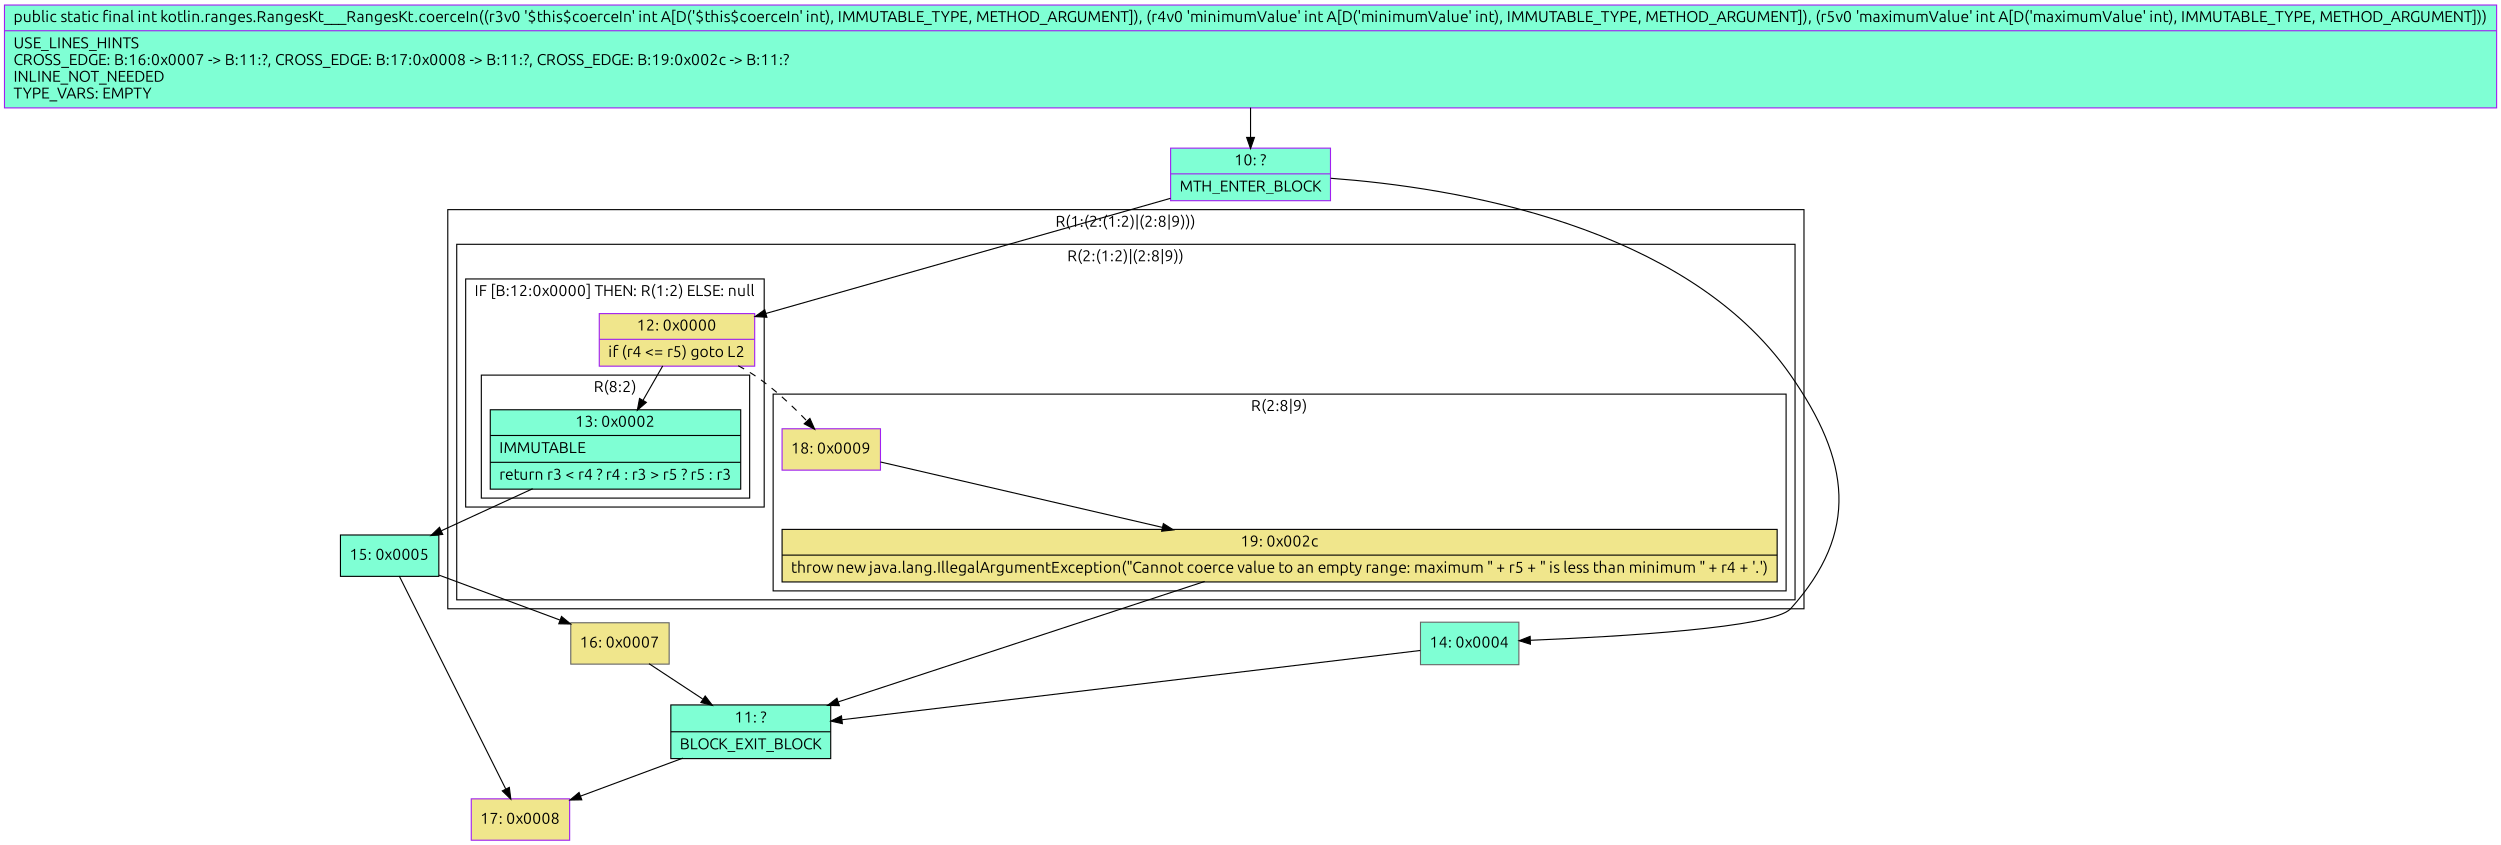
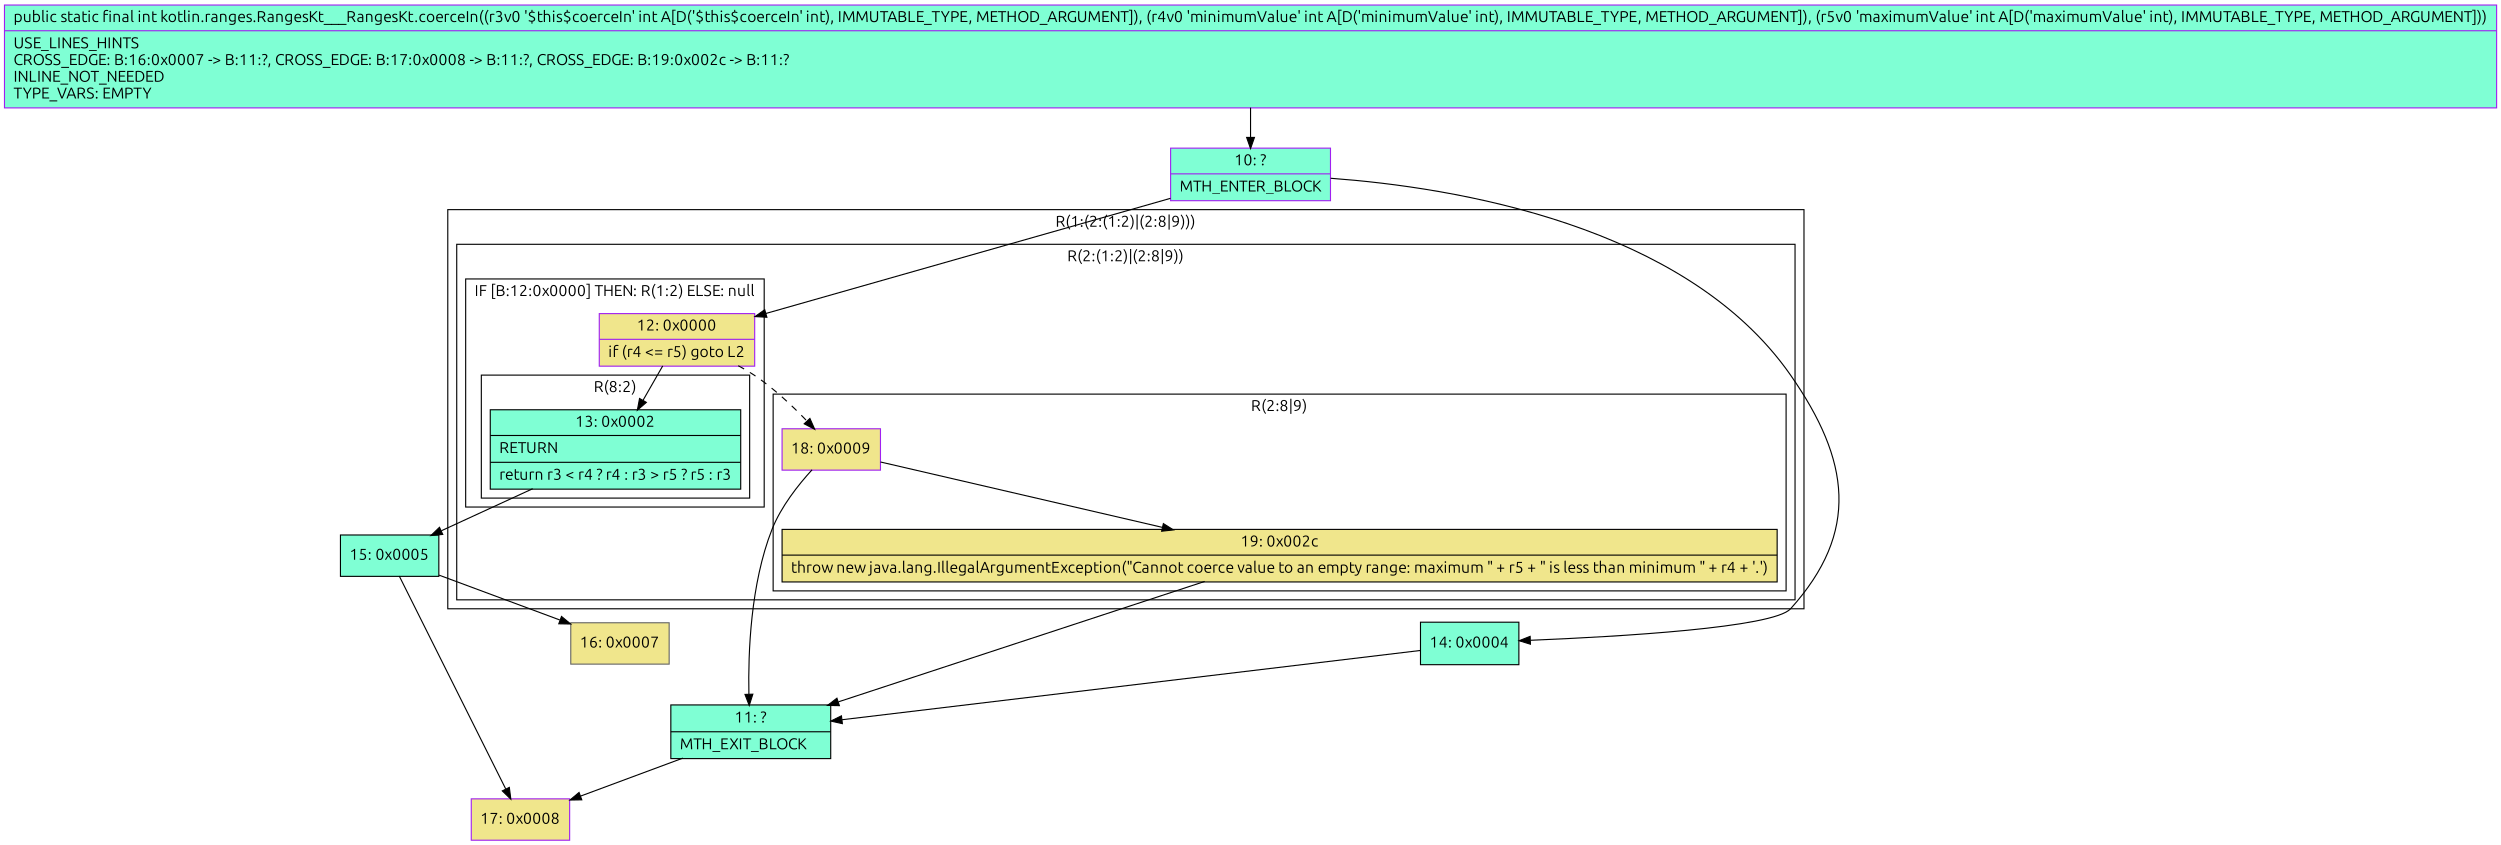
(543, 448) -> (529, 448)
(1470, 643) -> (1470, 643)
(676, 681) -> (759, 575)
(751, 745) -> (744, 745)
